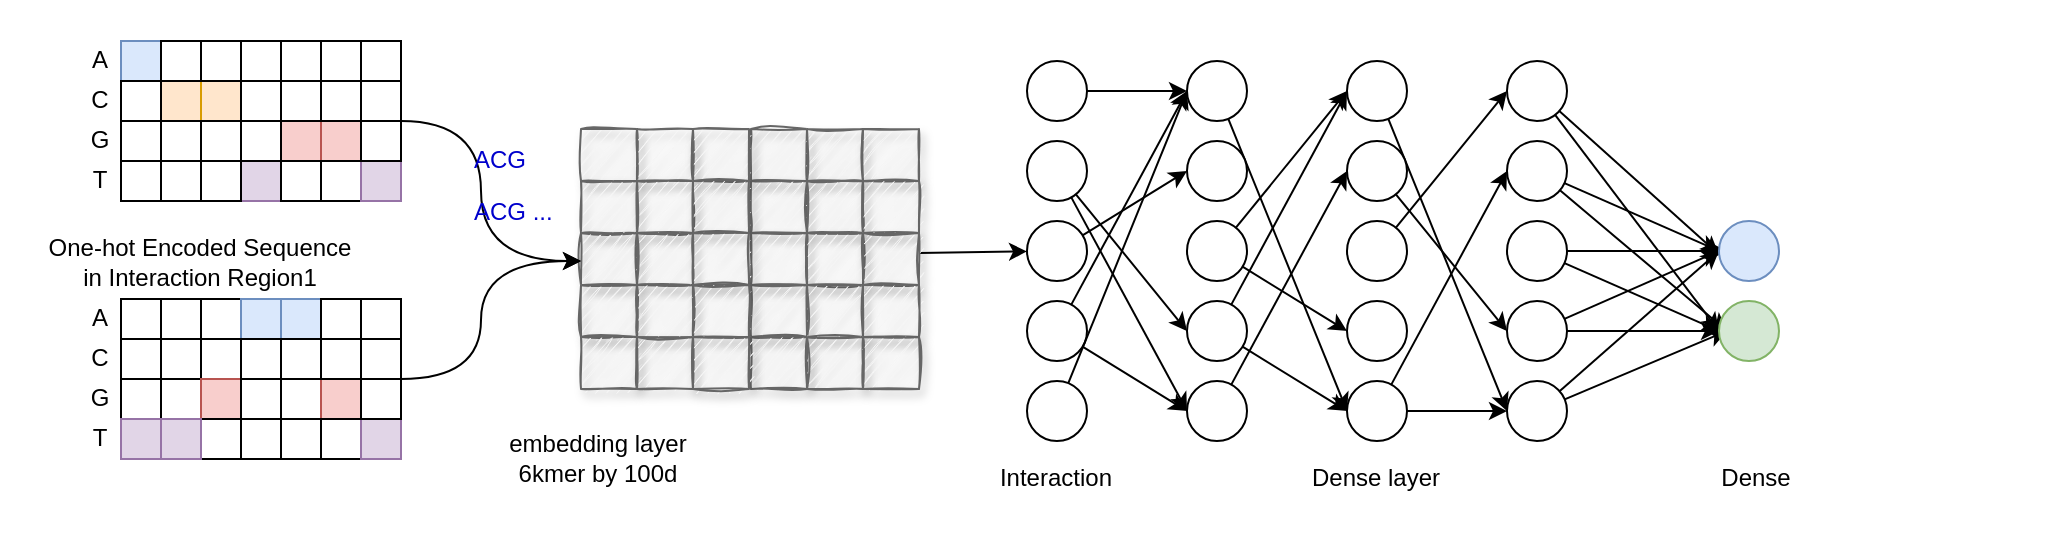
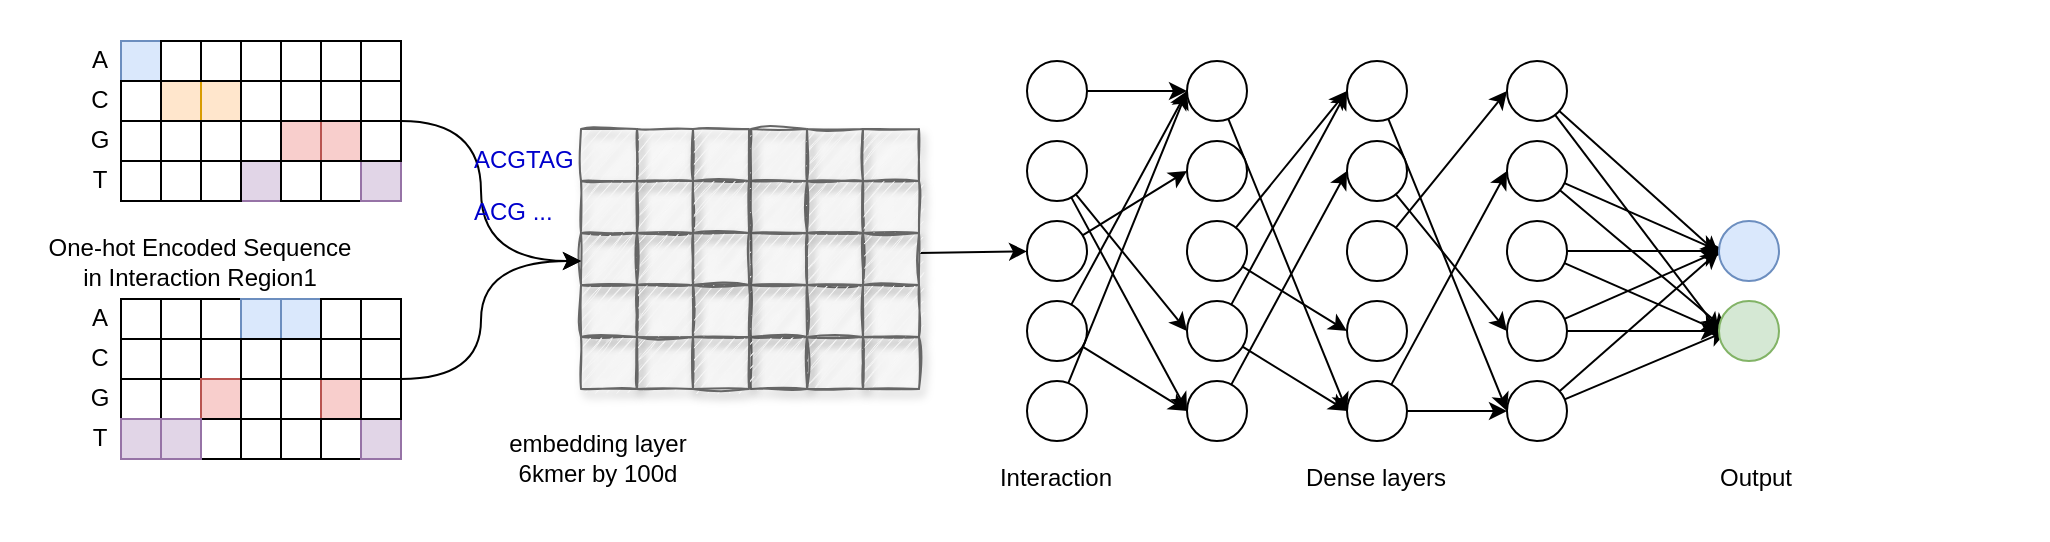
(495, 161) -> (515, 161)
(1377, 479) -> (1377, 479)
(1757, 479) -> (1757, 479)
